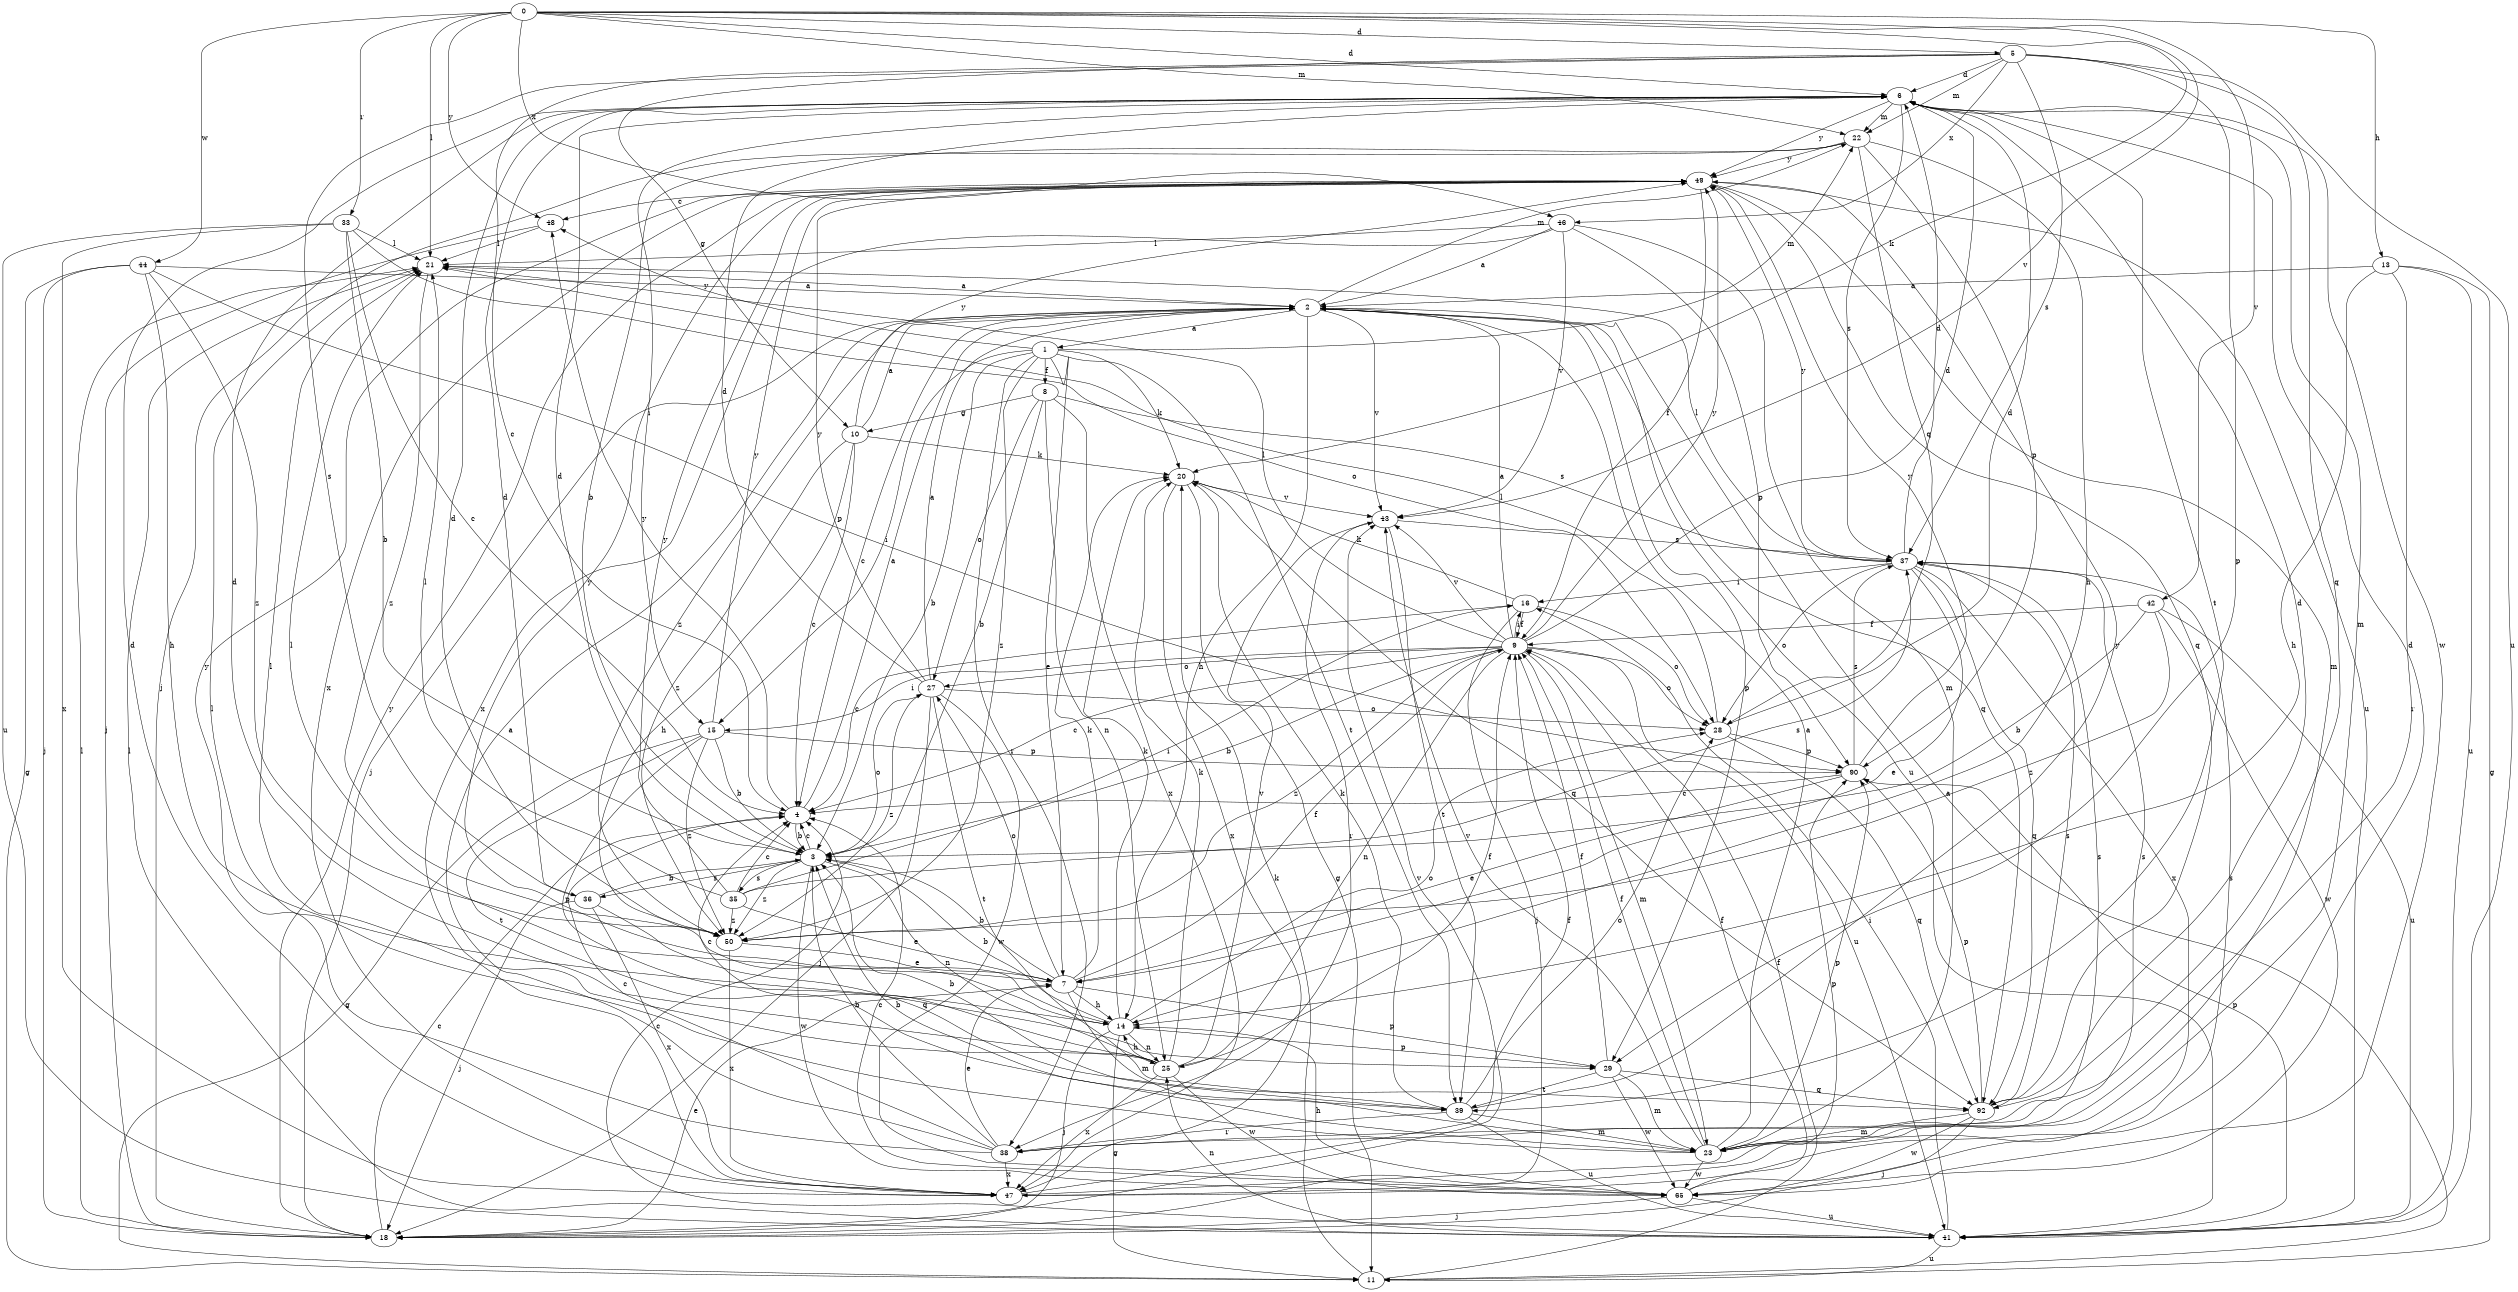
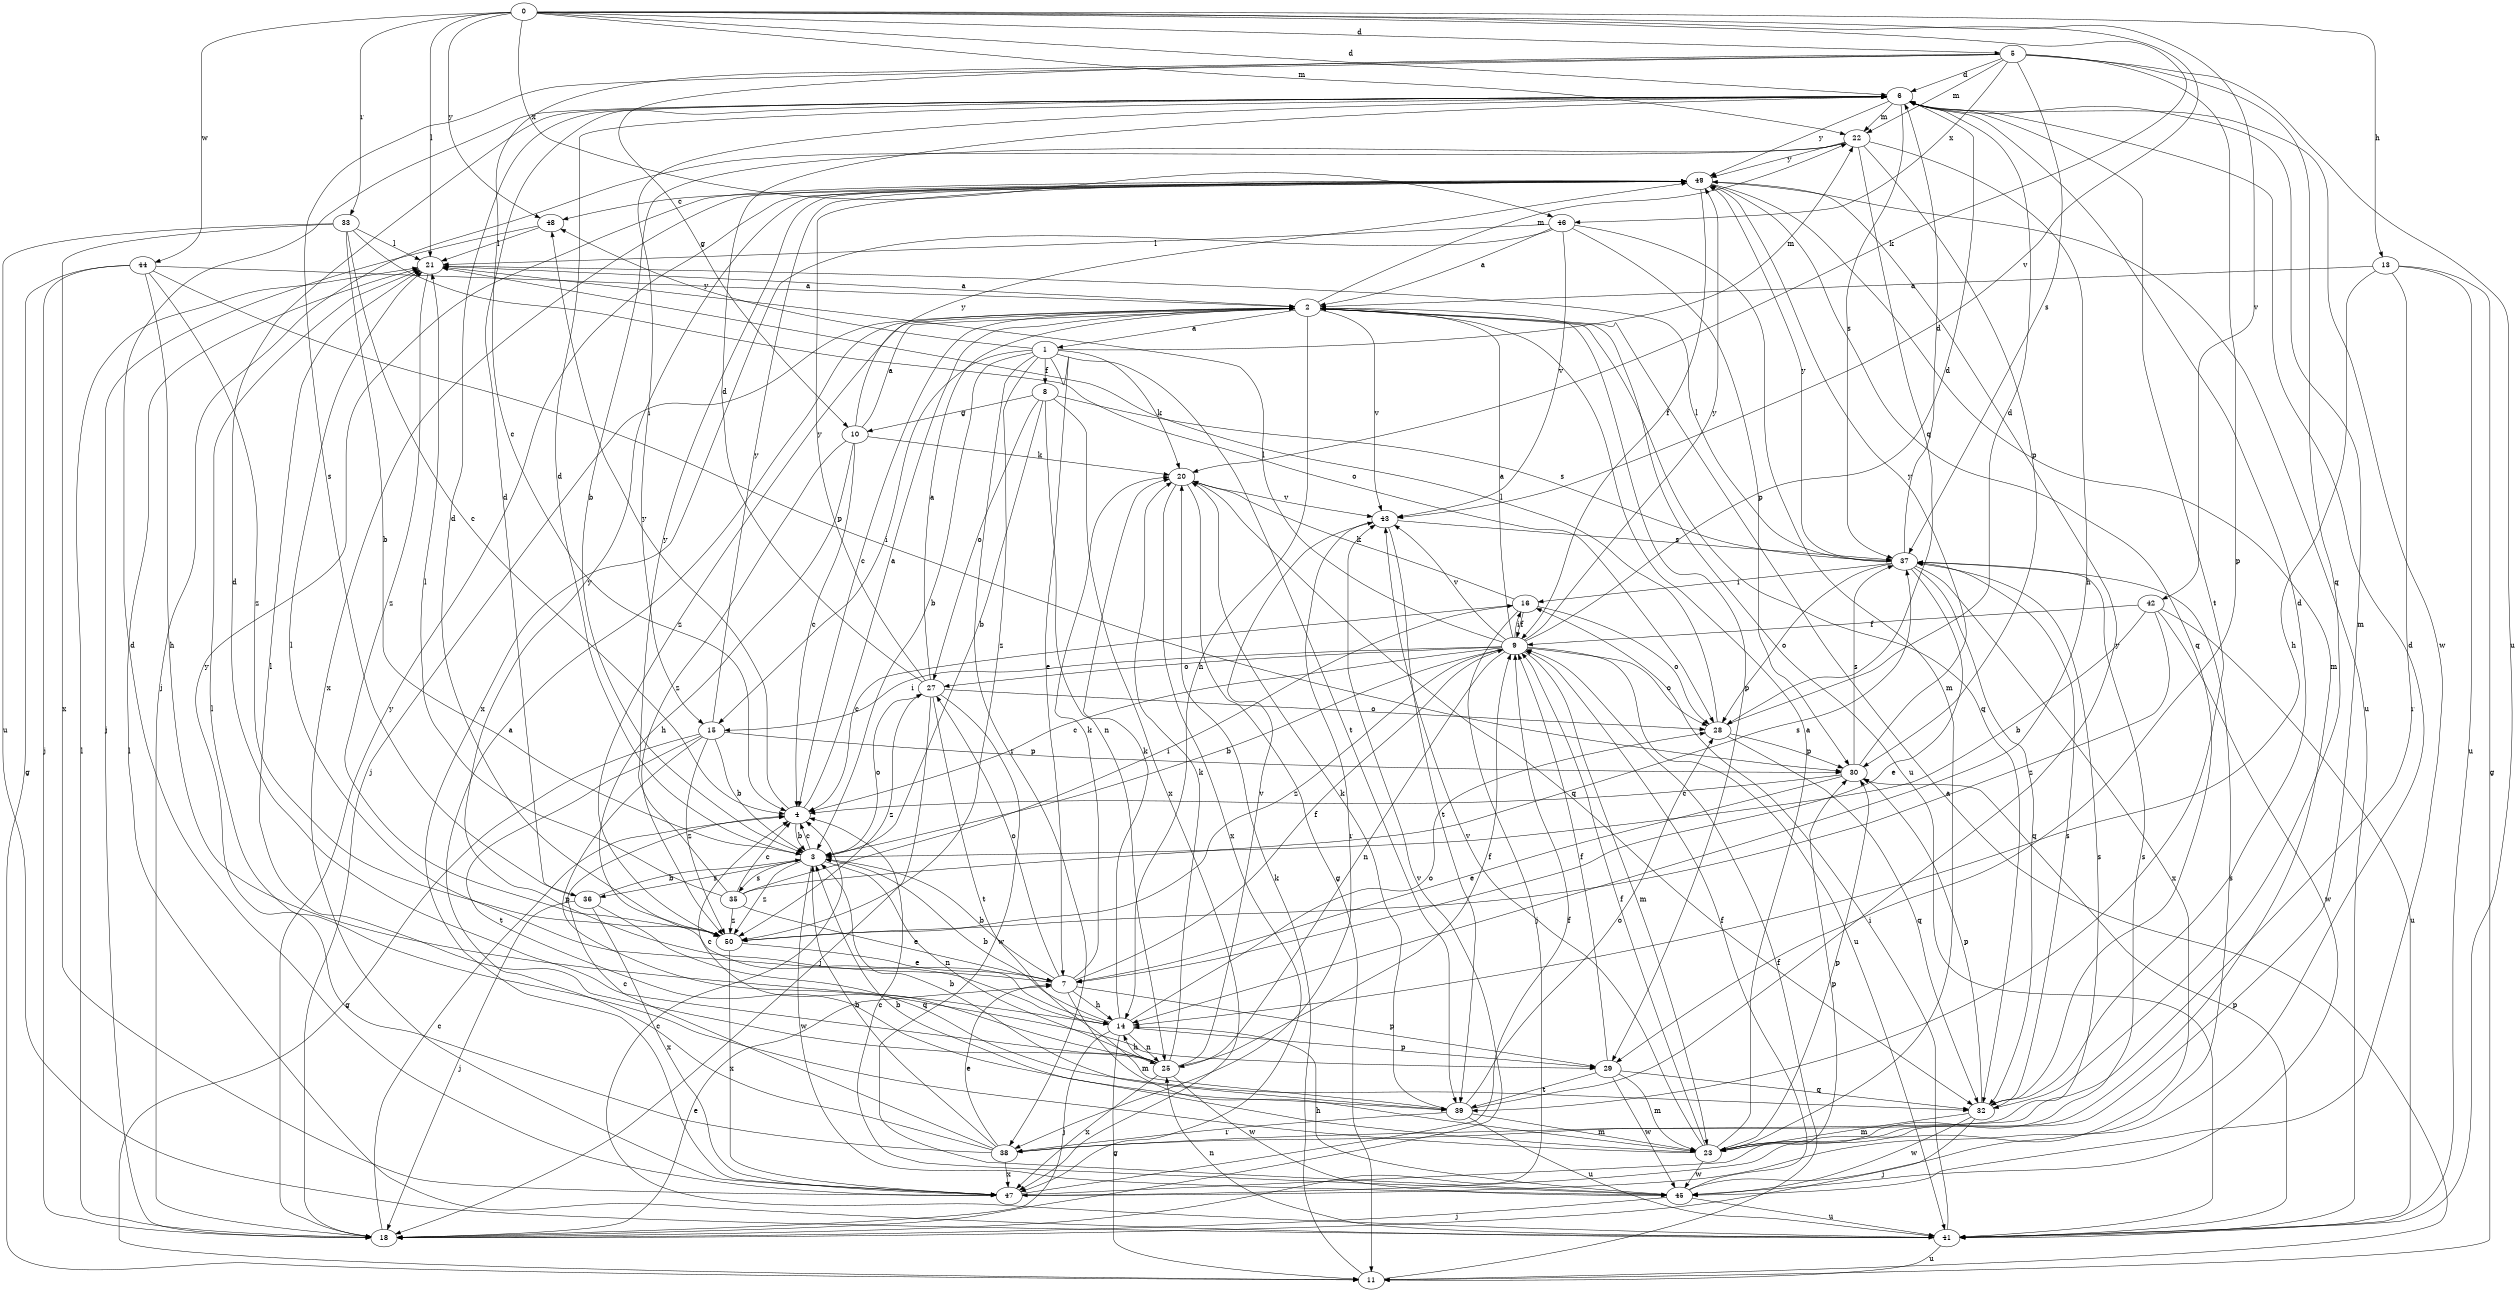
(1854, 773) -> (1854, 773)
(1981, 1111) -> (1981, 1111)
(1680, 1196) -> (1680, 1196)
